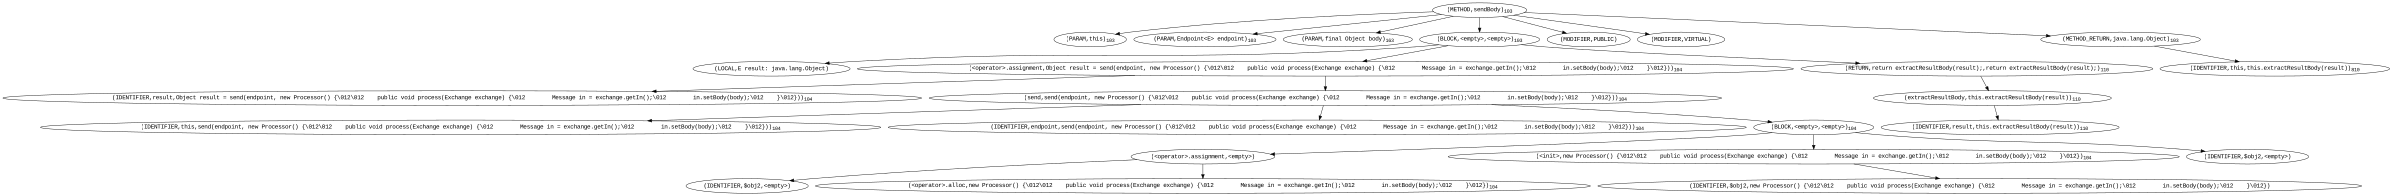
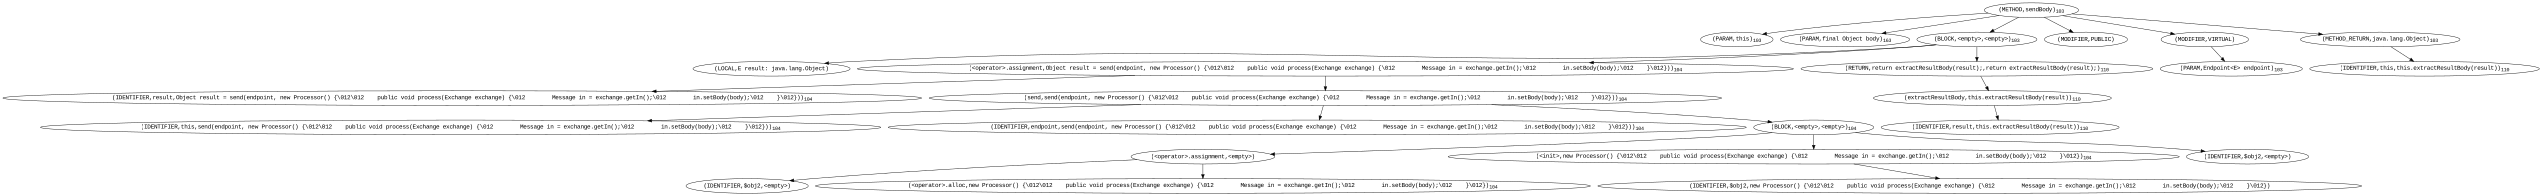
(1349, 24) -> (2217, 53)
(2356, 68) -> (2505, 68)
